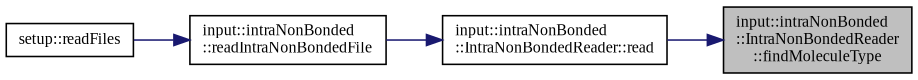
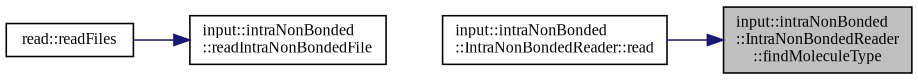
(70, 40) -> (70, 40)
(406, 40) -> none
